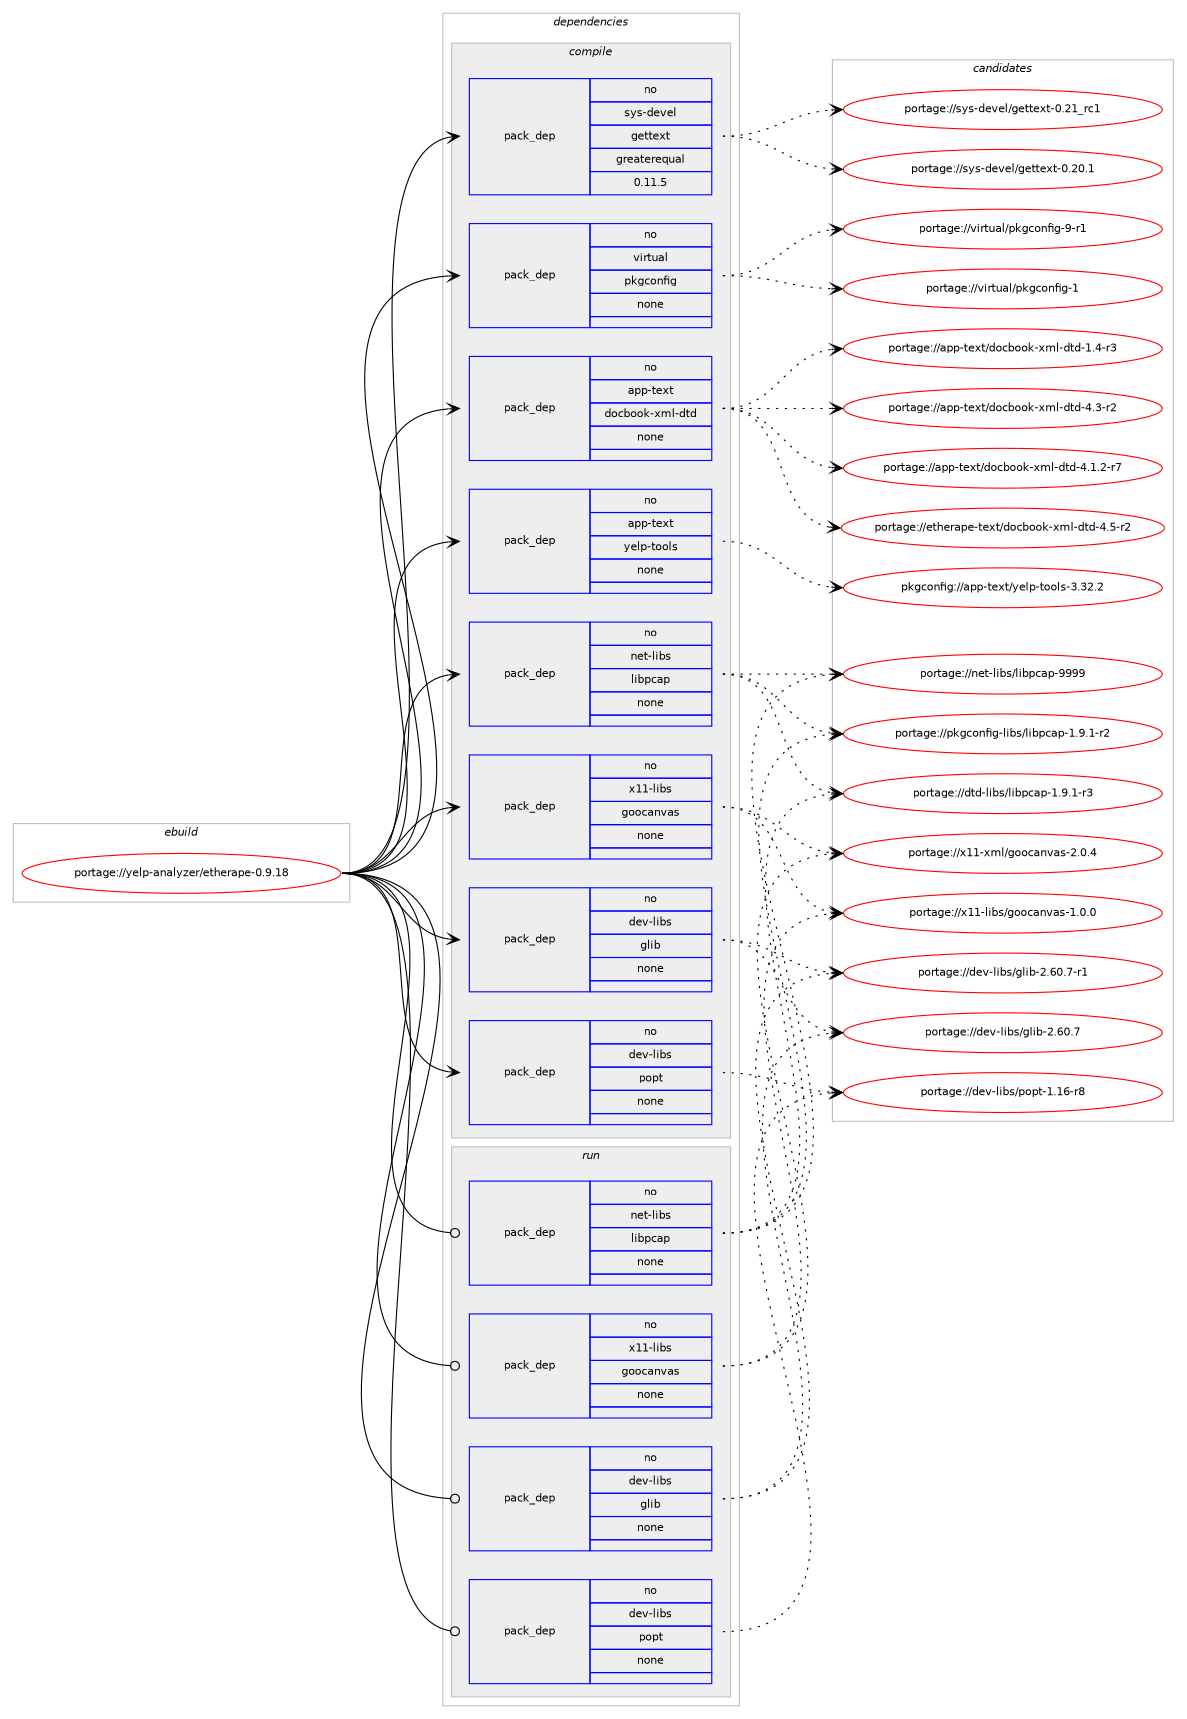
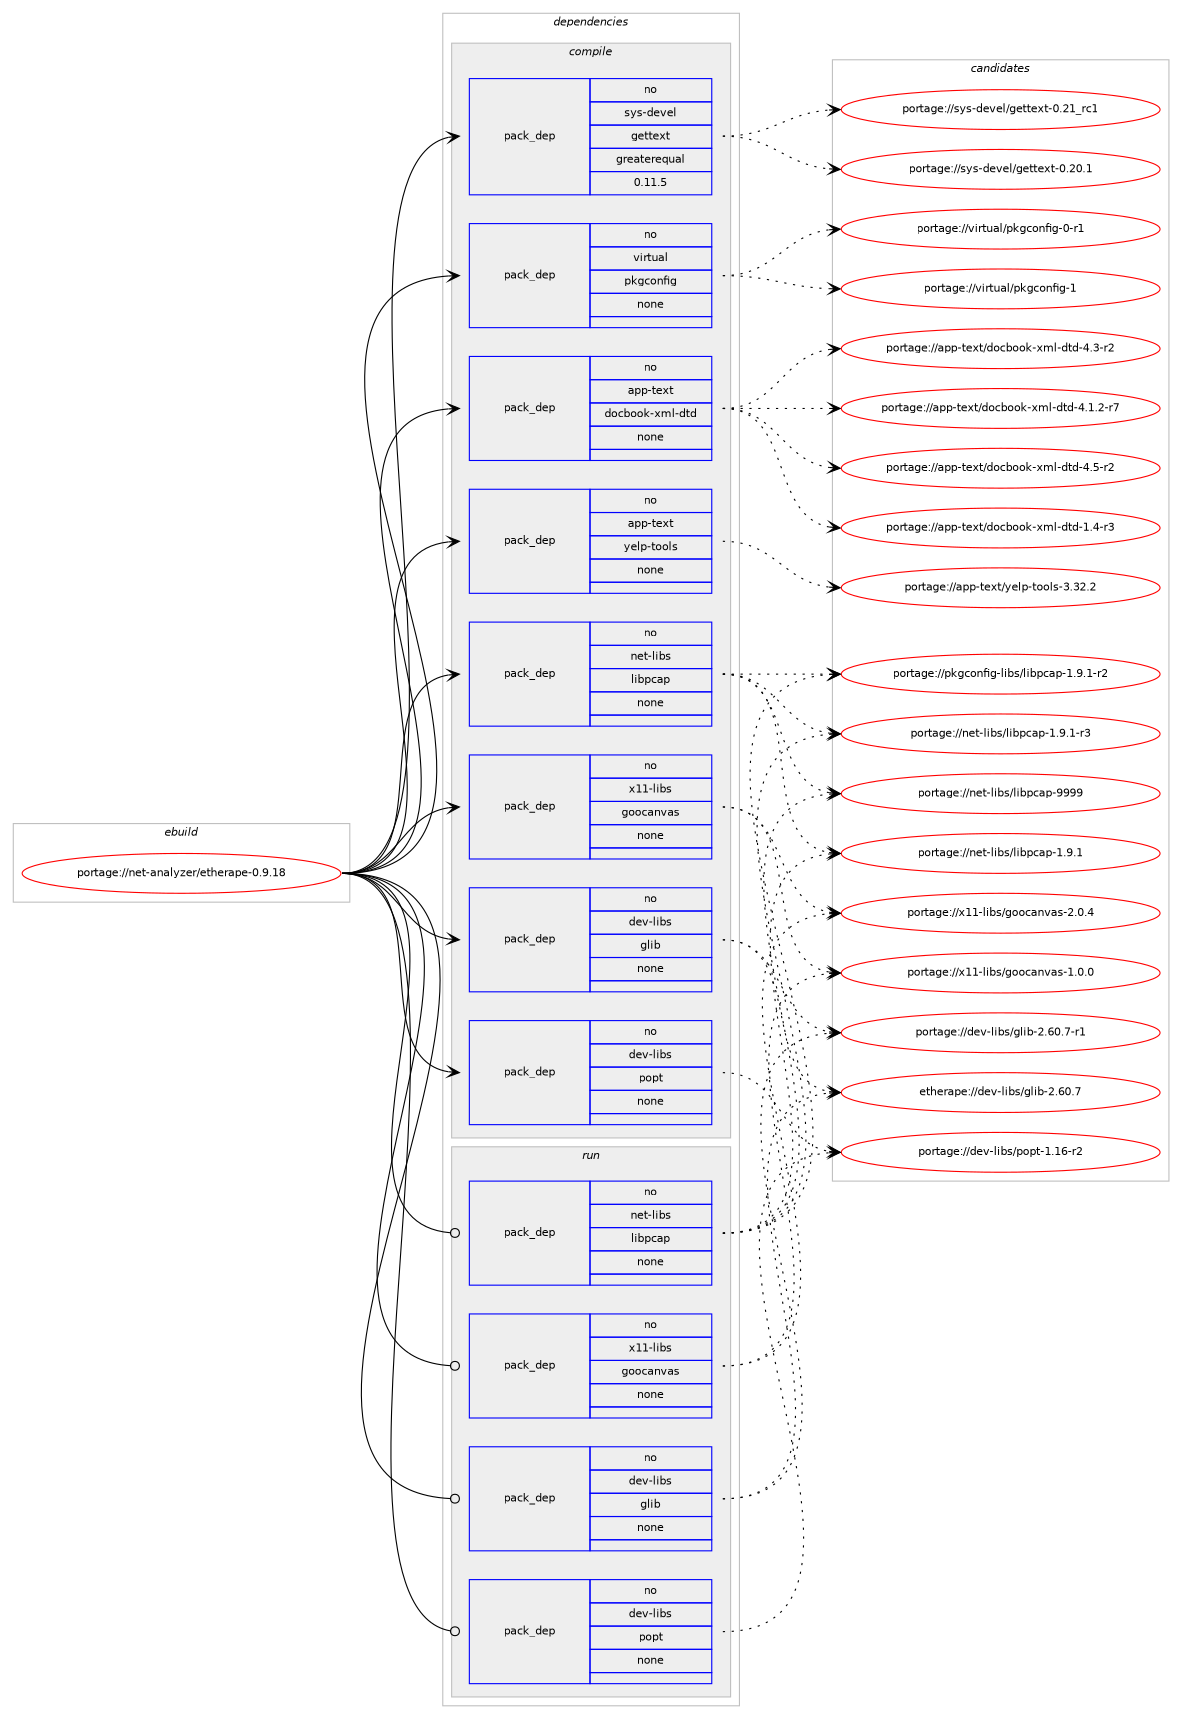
(1003, 229) -> (1001, 229)
(1003, 528) -> (1001, 468)
(1003, 588) -> (1001, 588)
(1003, 794) -> (1001, 734)
none -> (1001, 853)
(1003, 853) -> (1001, 913)
(182, 873) -> (182, 873)
(1003, 1033) -> (1001, 1093)
(1003, 1093) -> (1001, 1152)
